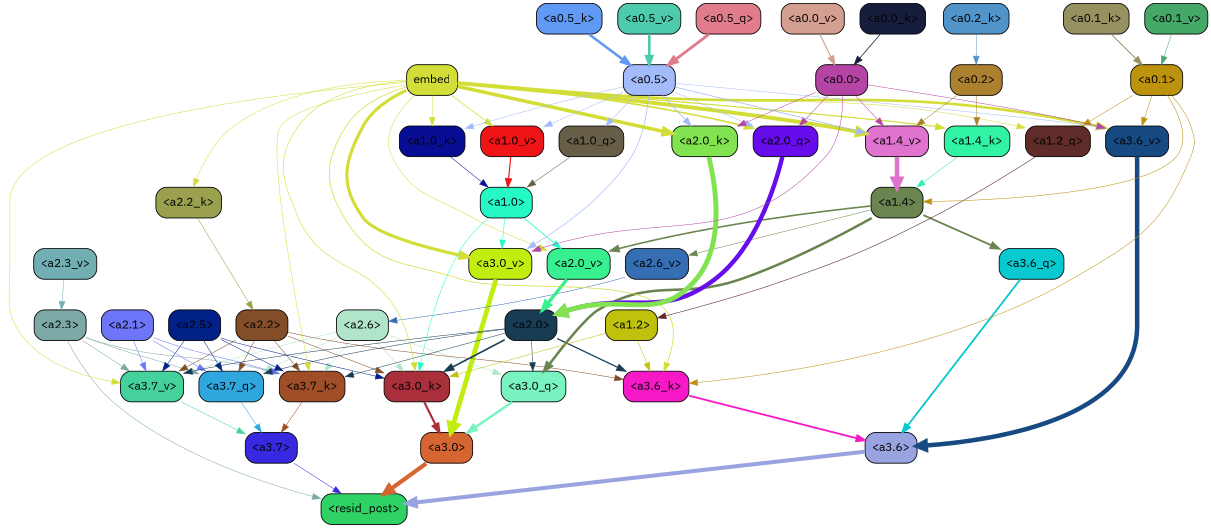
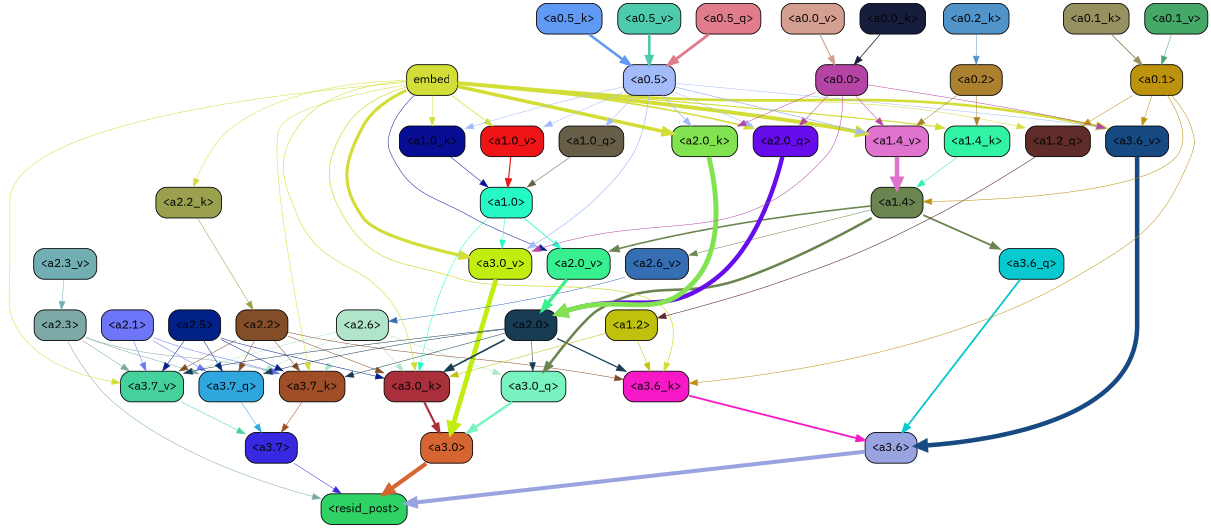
(428, 195) -> (428, 195)
